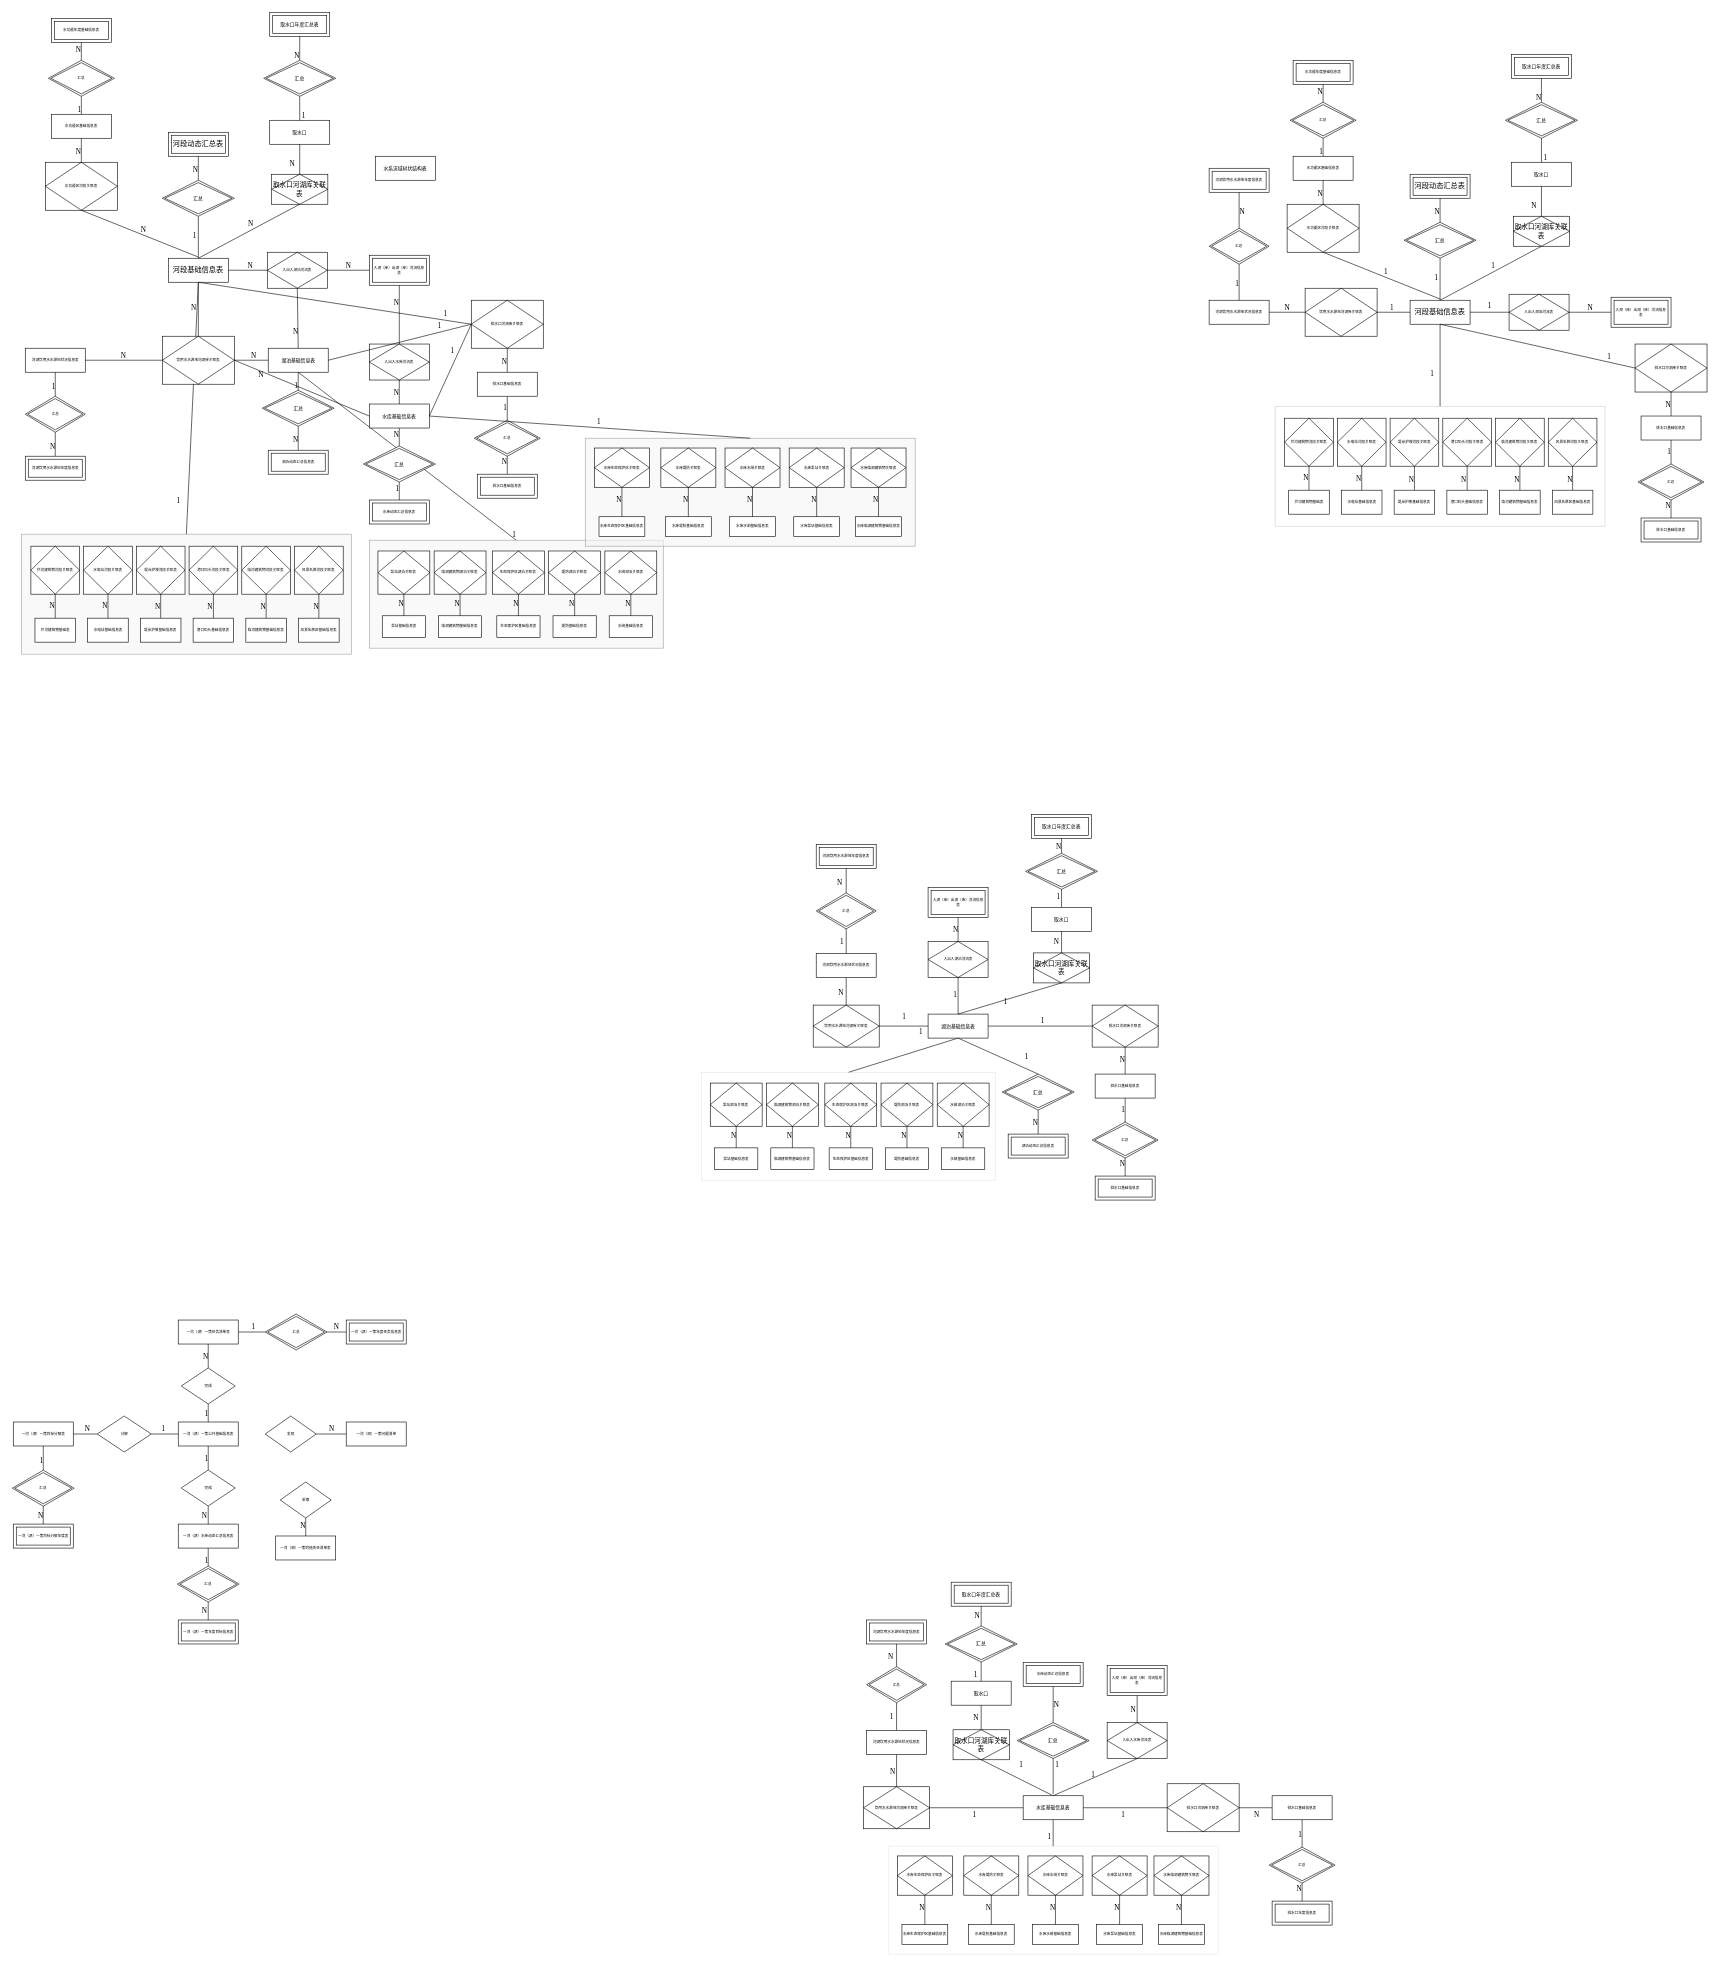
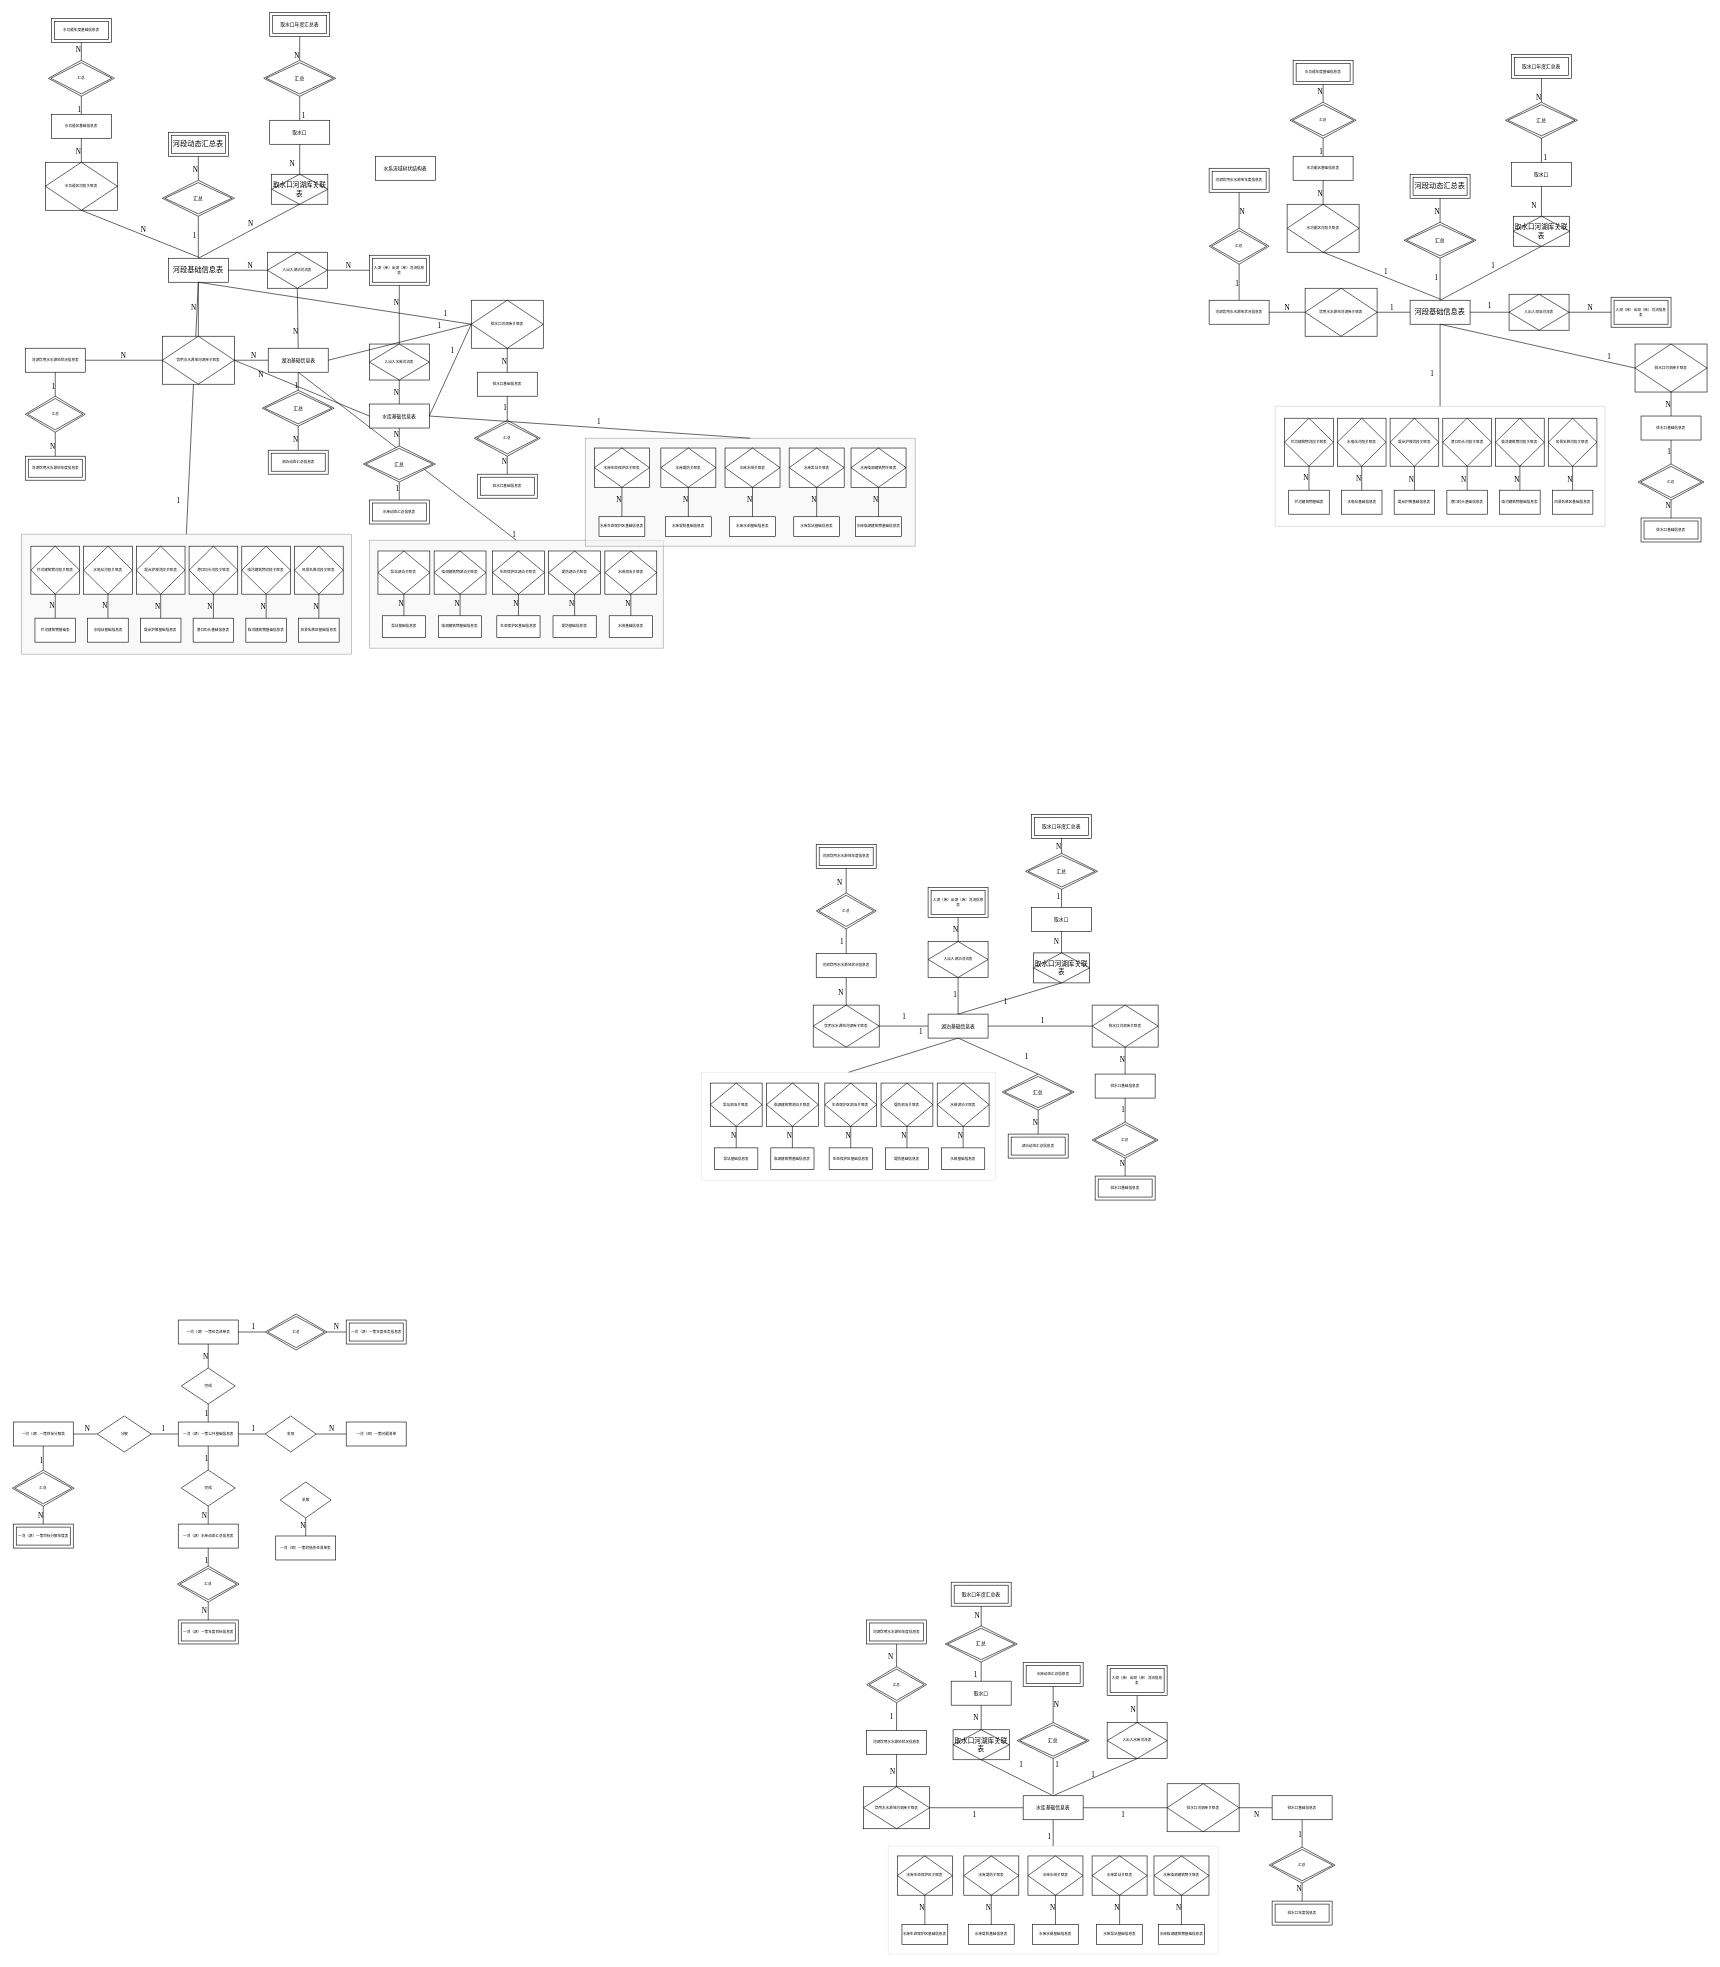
none -> (251, 1434)
